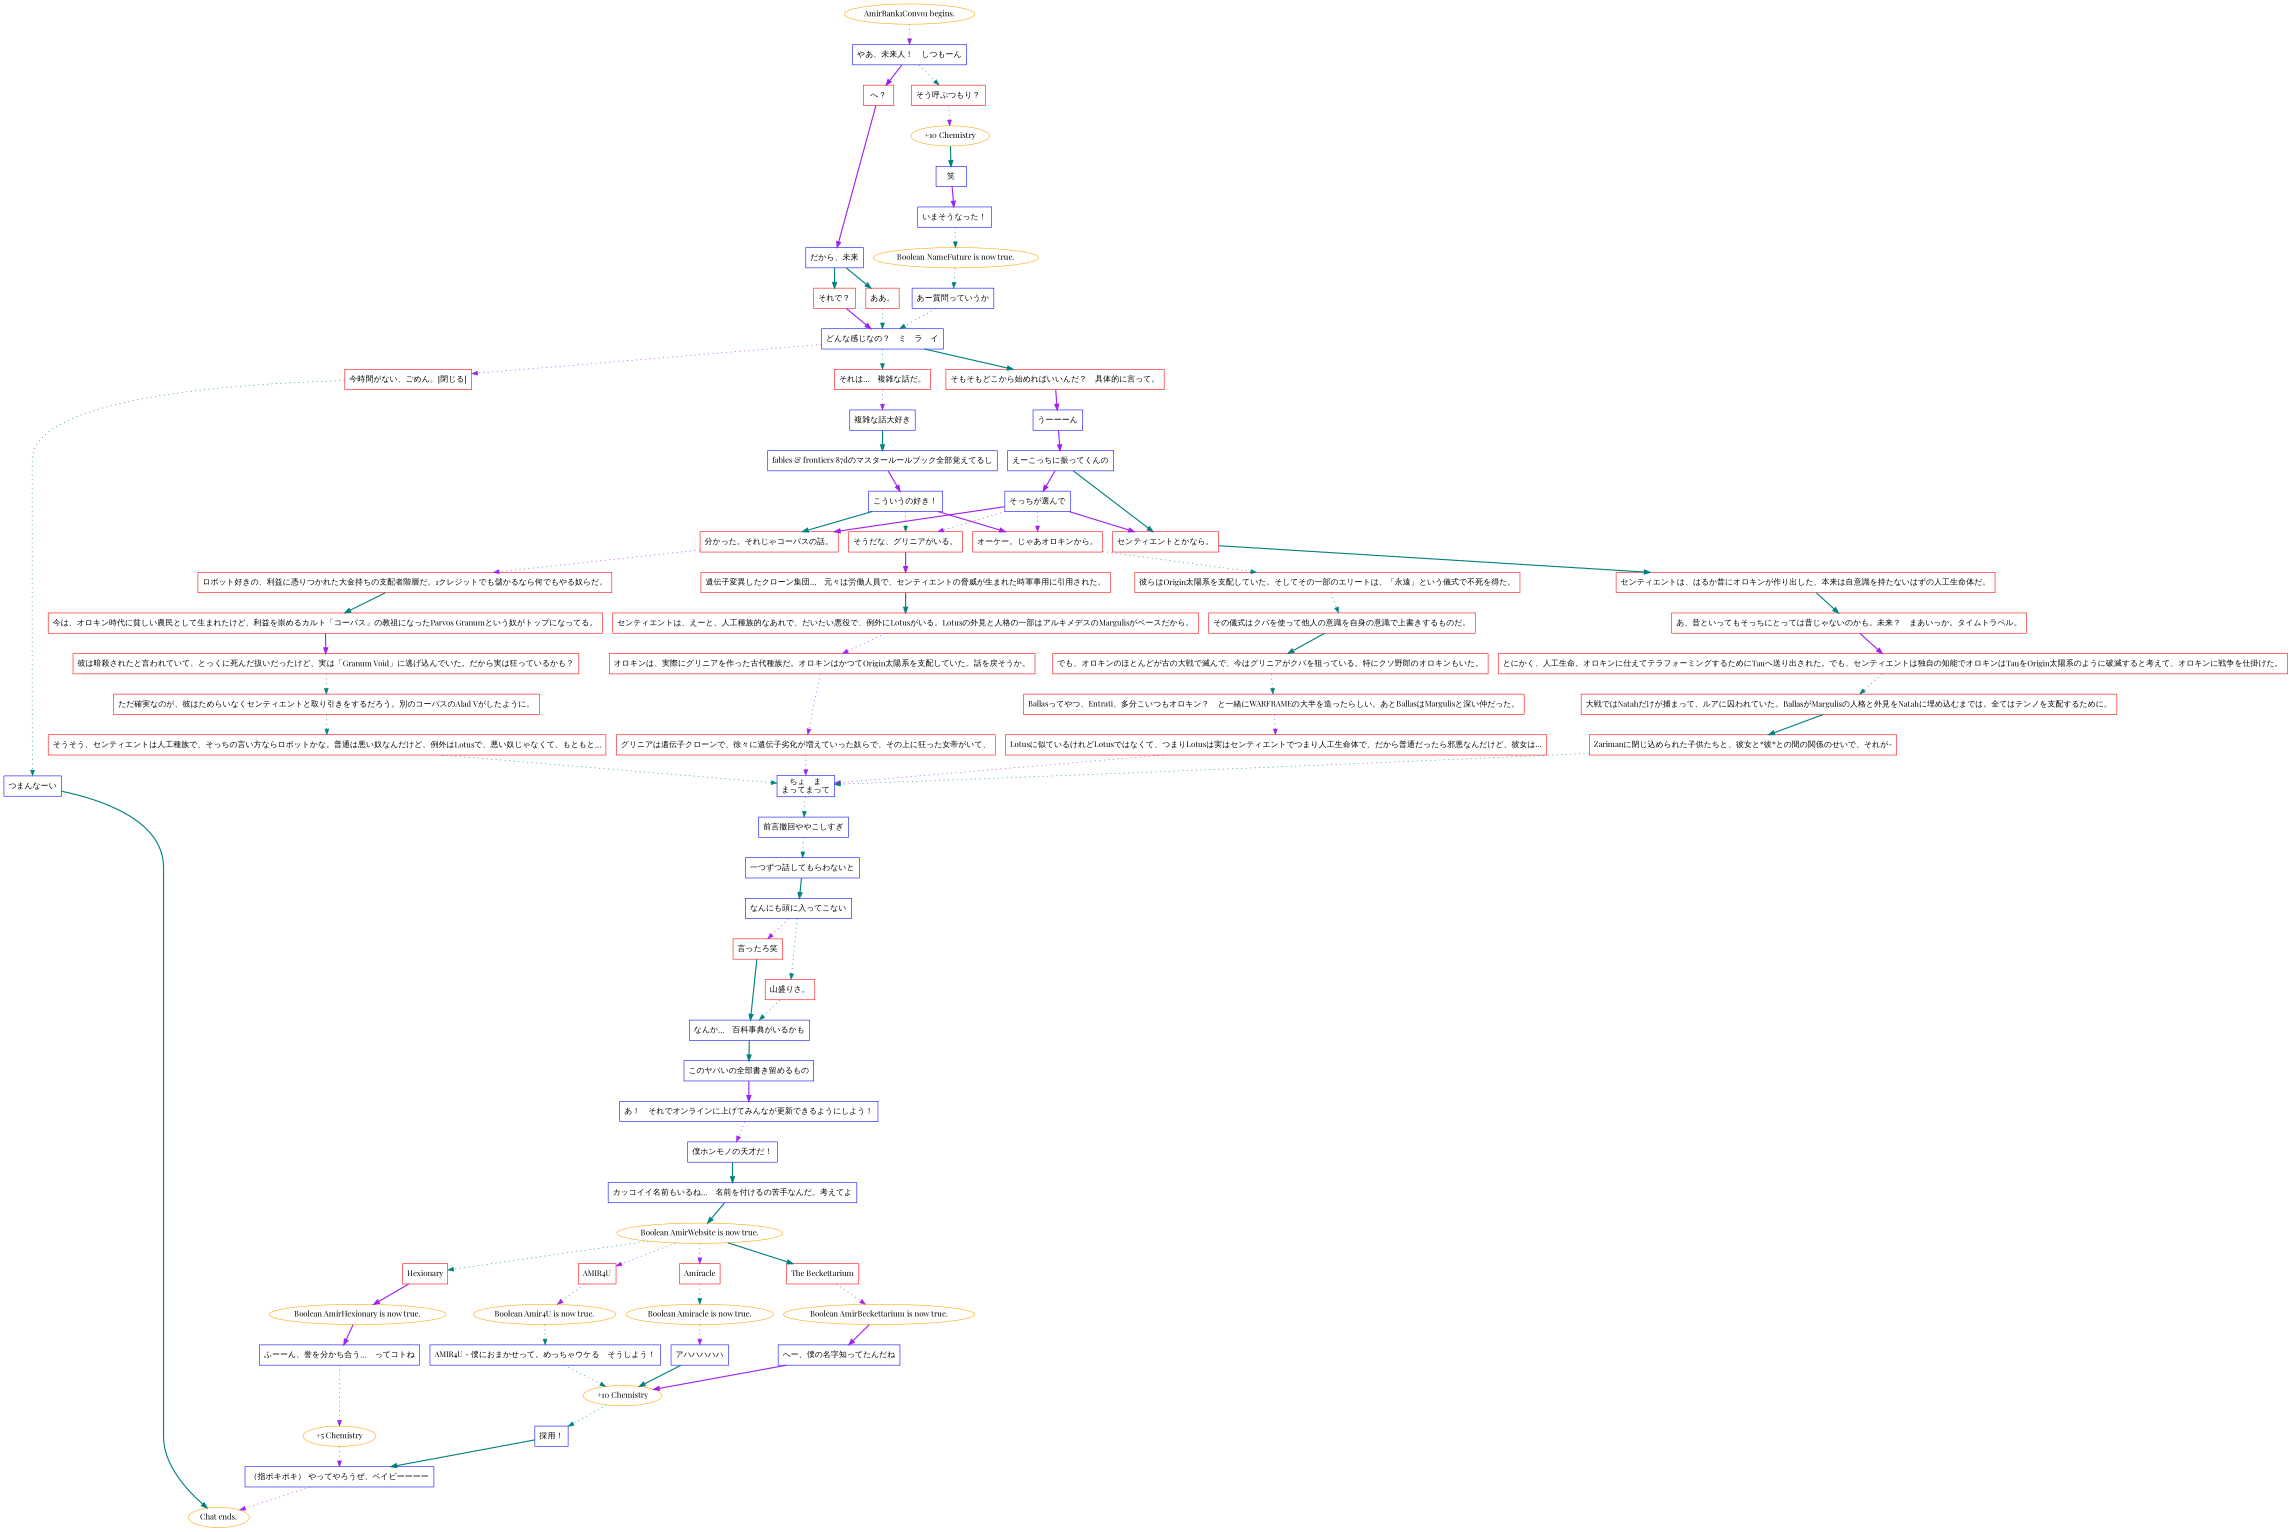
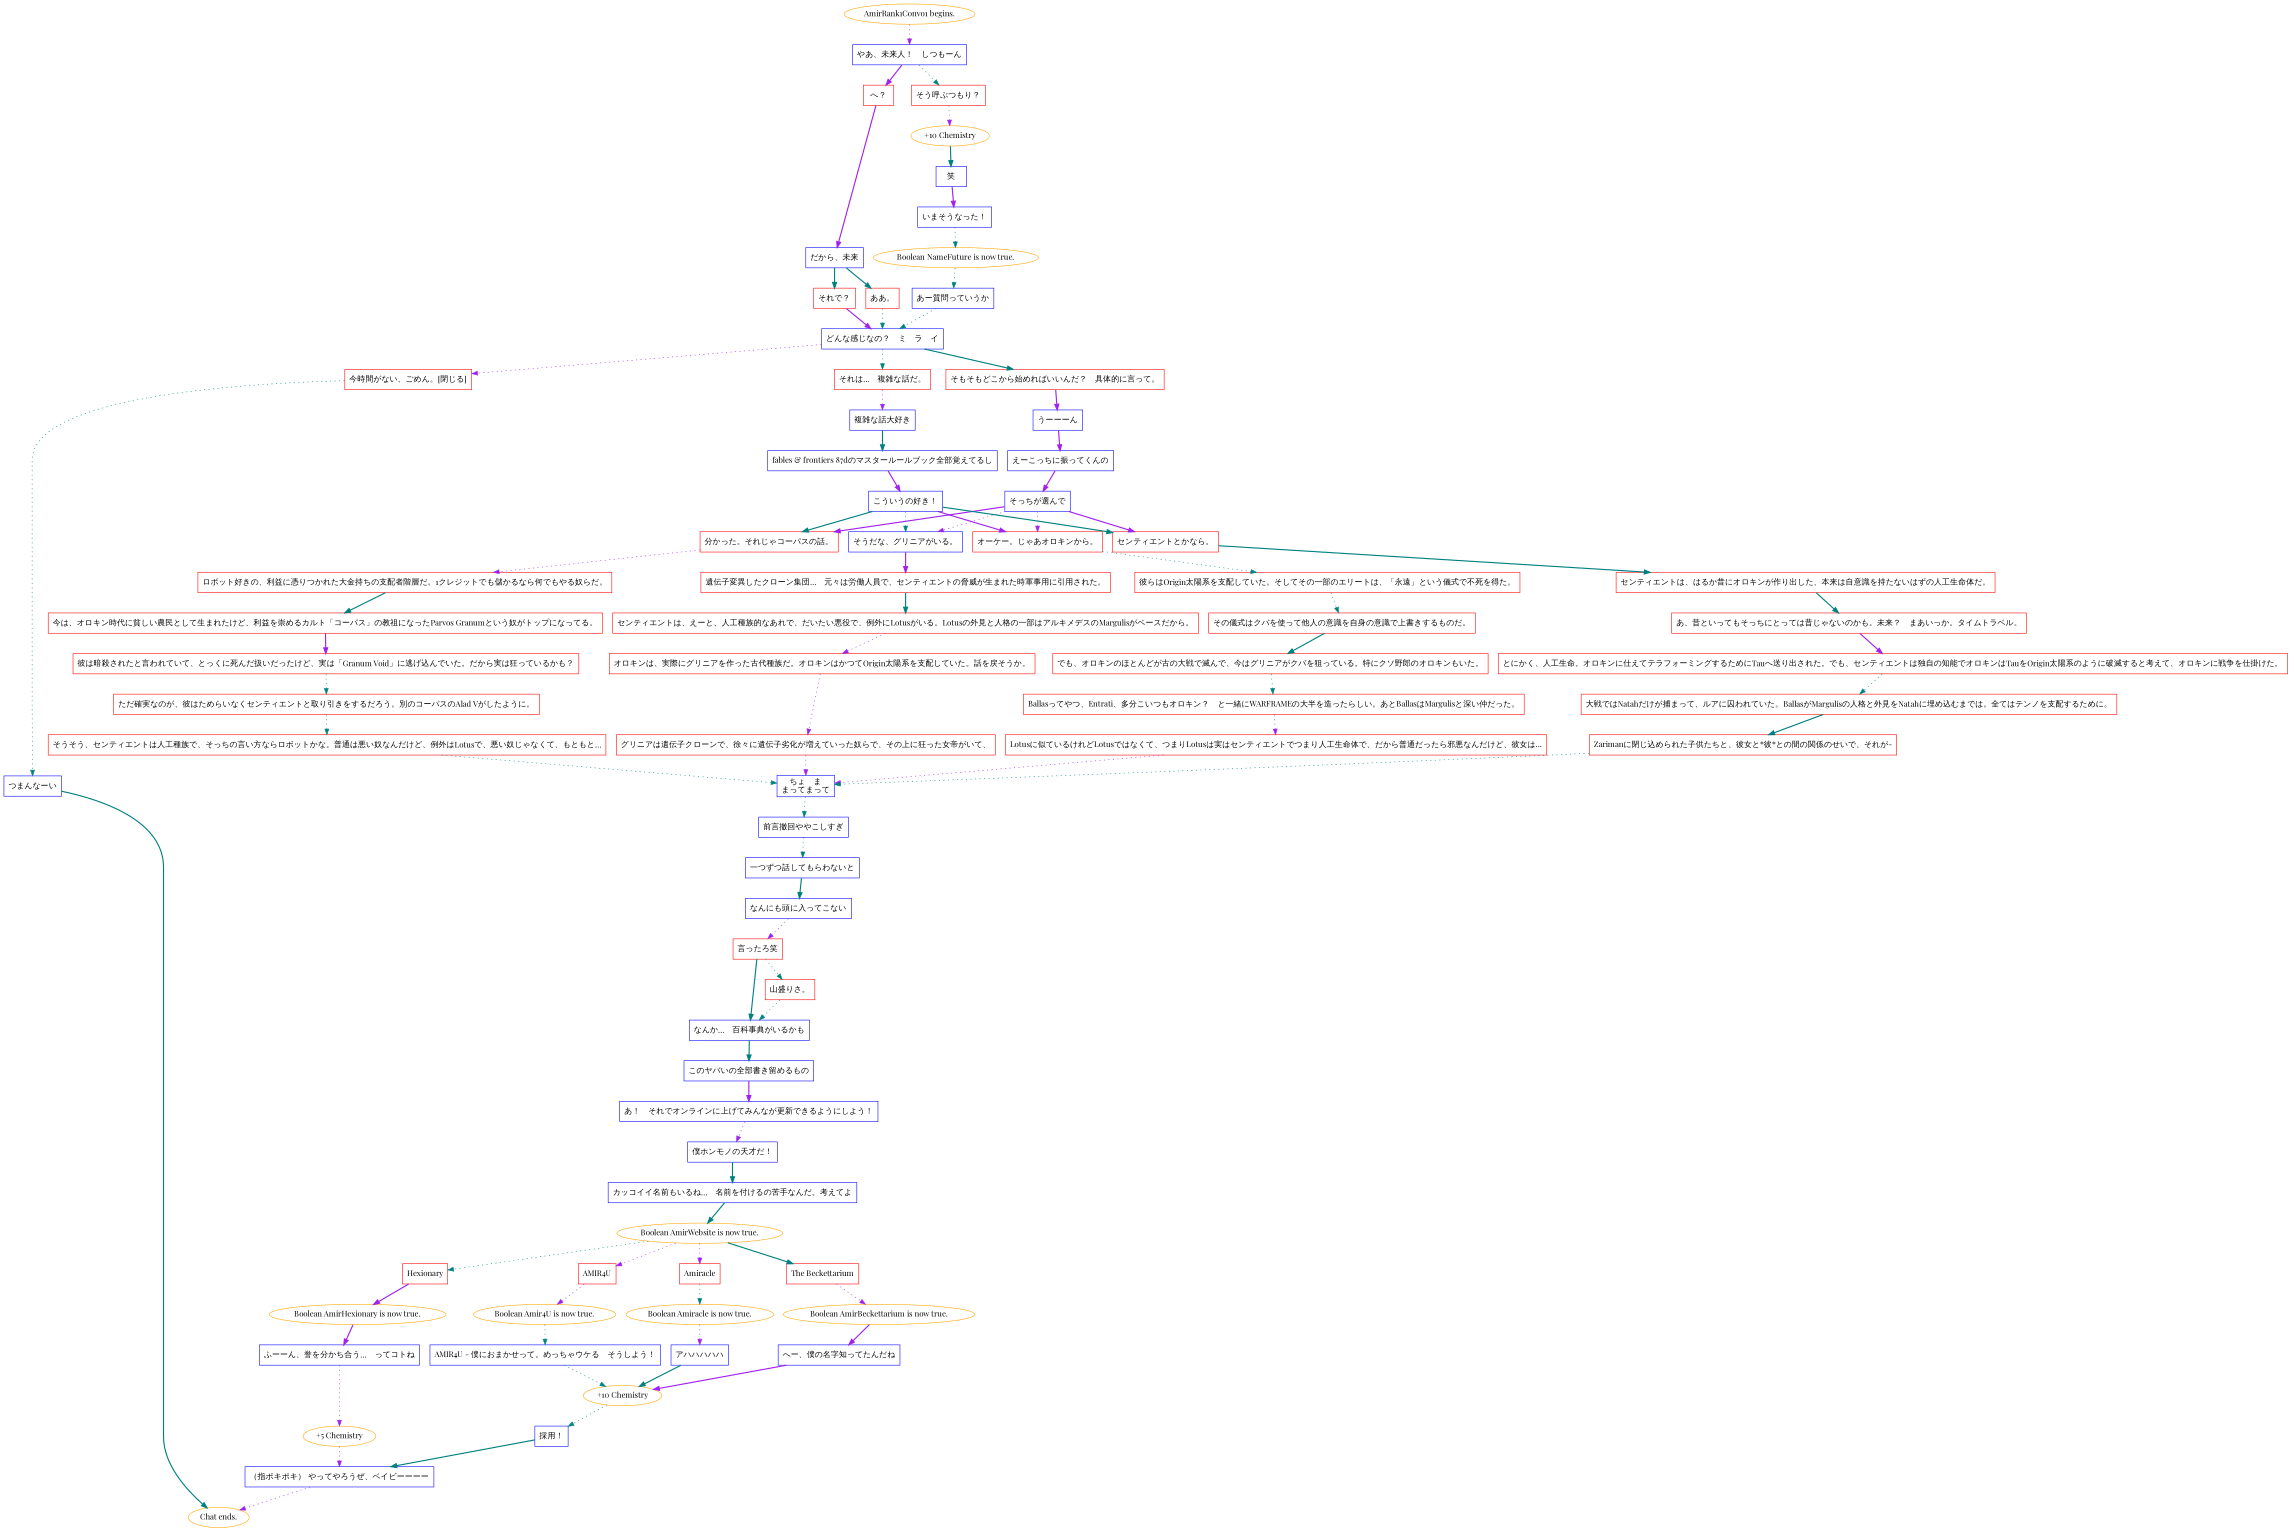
(1111, 500) -> (1025, 519)
(906, 542) -> (906, 542)
(795, 946) -> (772, 967)
